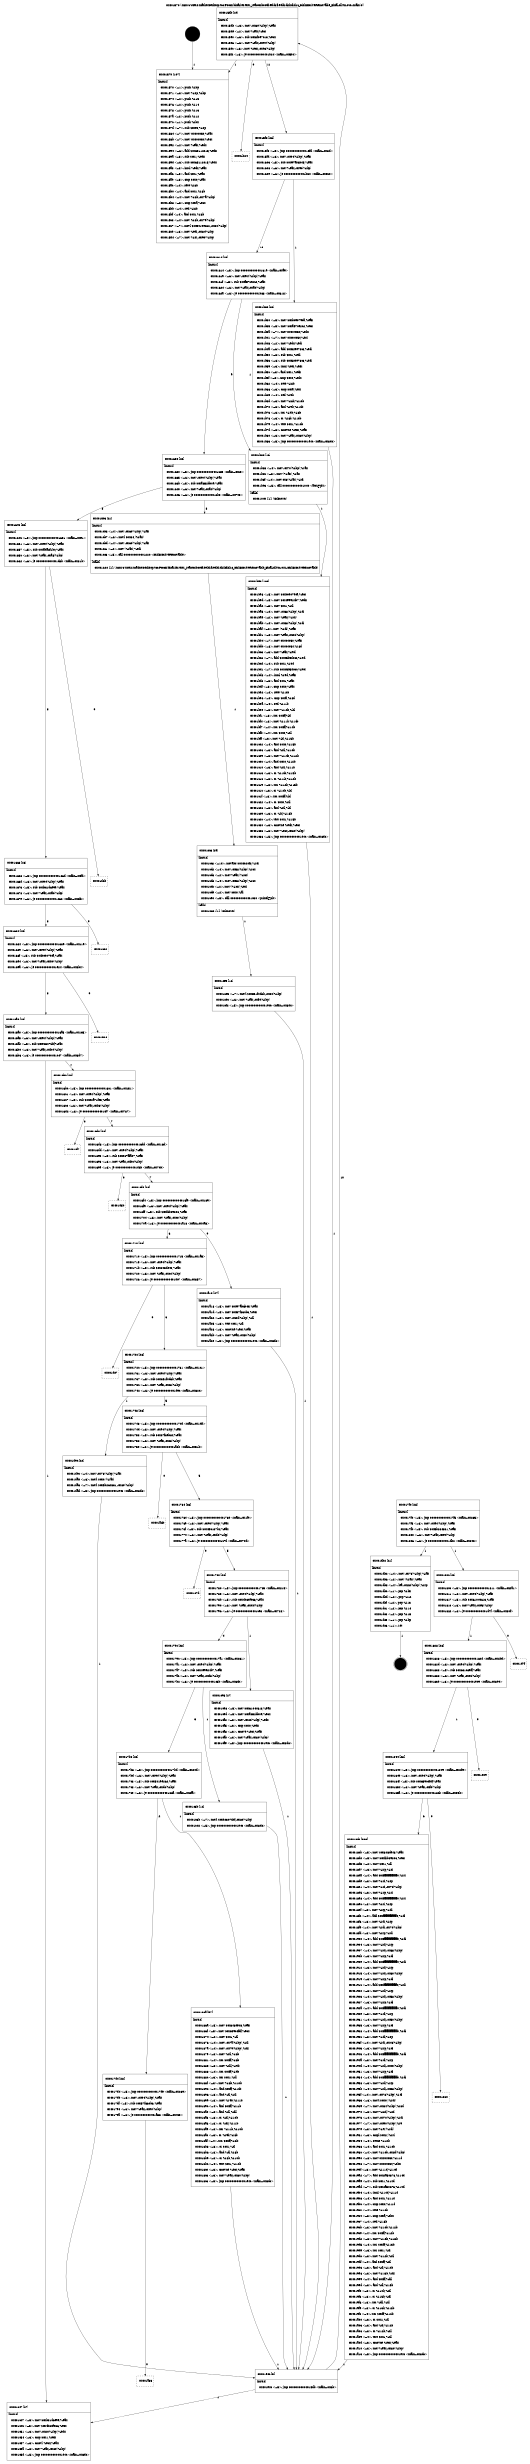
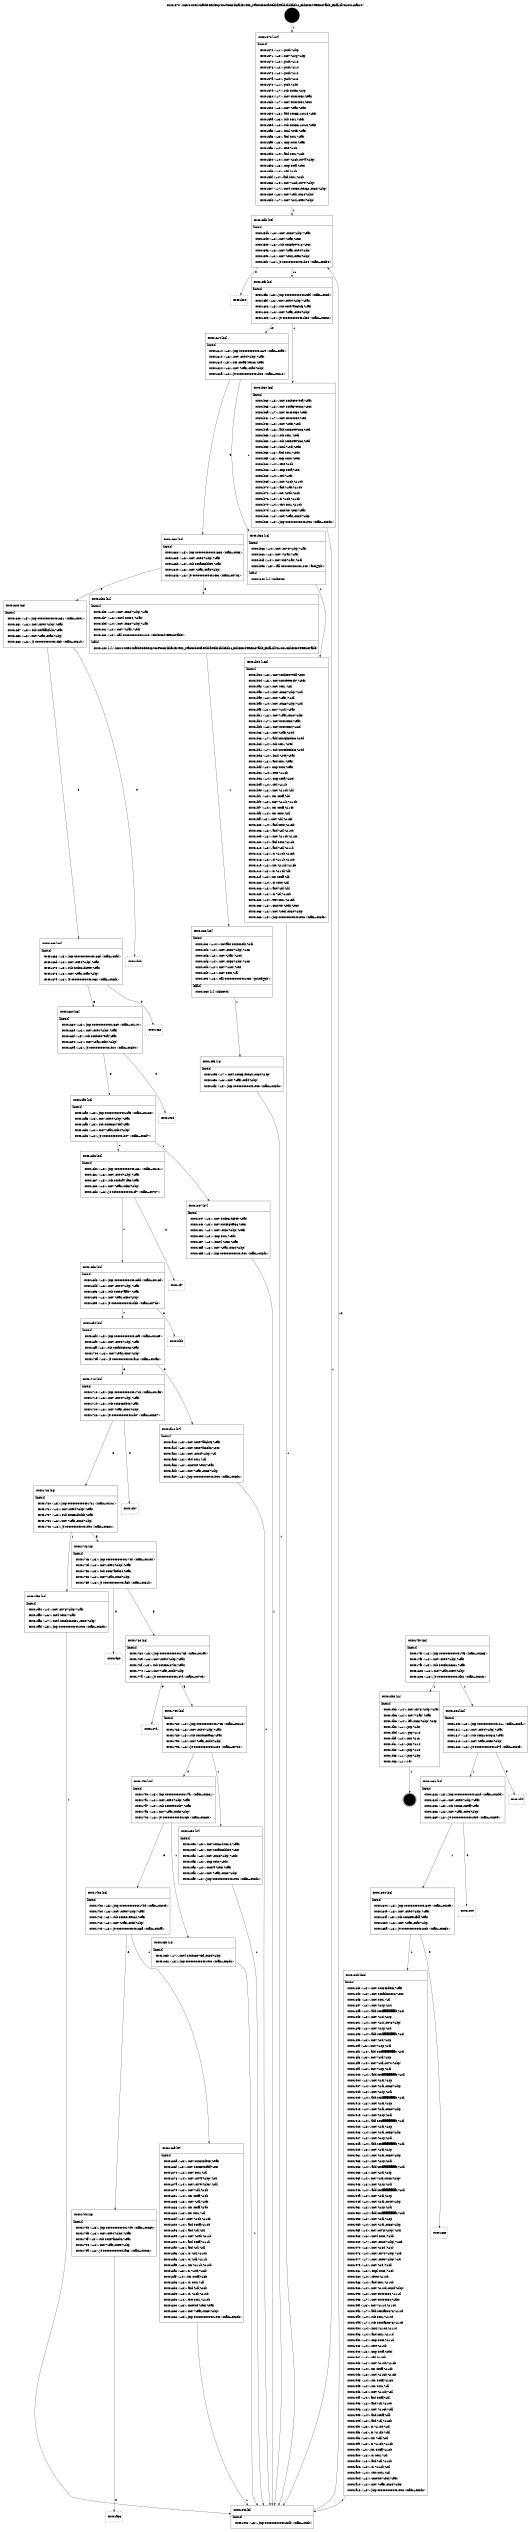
(233, 65) -> (292, 210)
(423, 1817) -> (411, 1952)
(174, 2406) -> (272, 1879)
